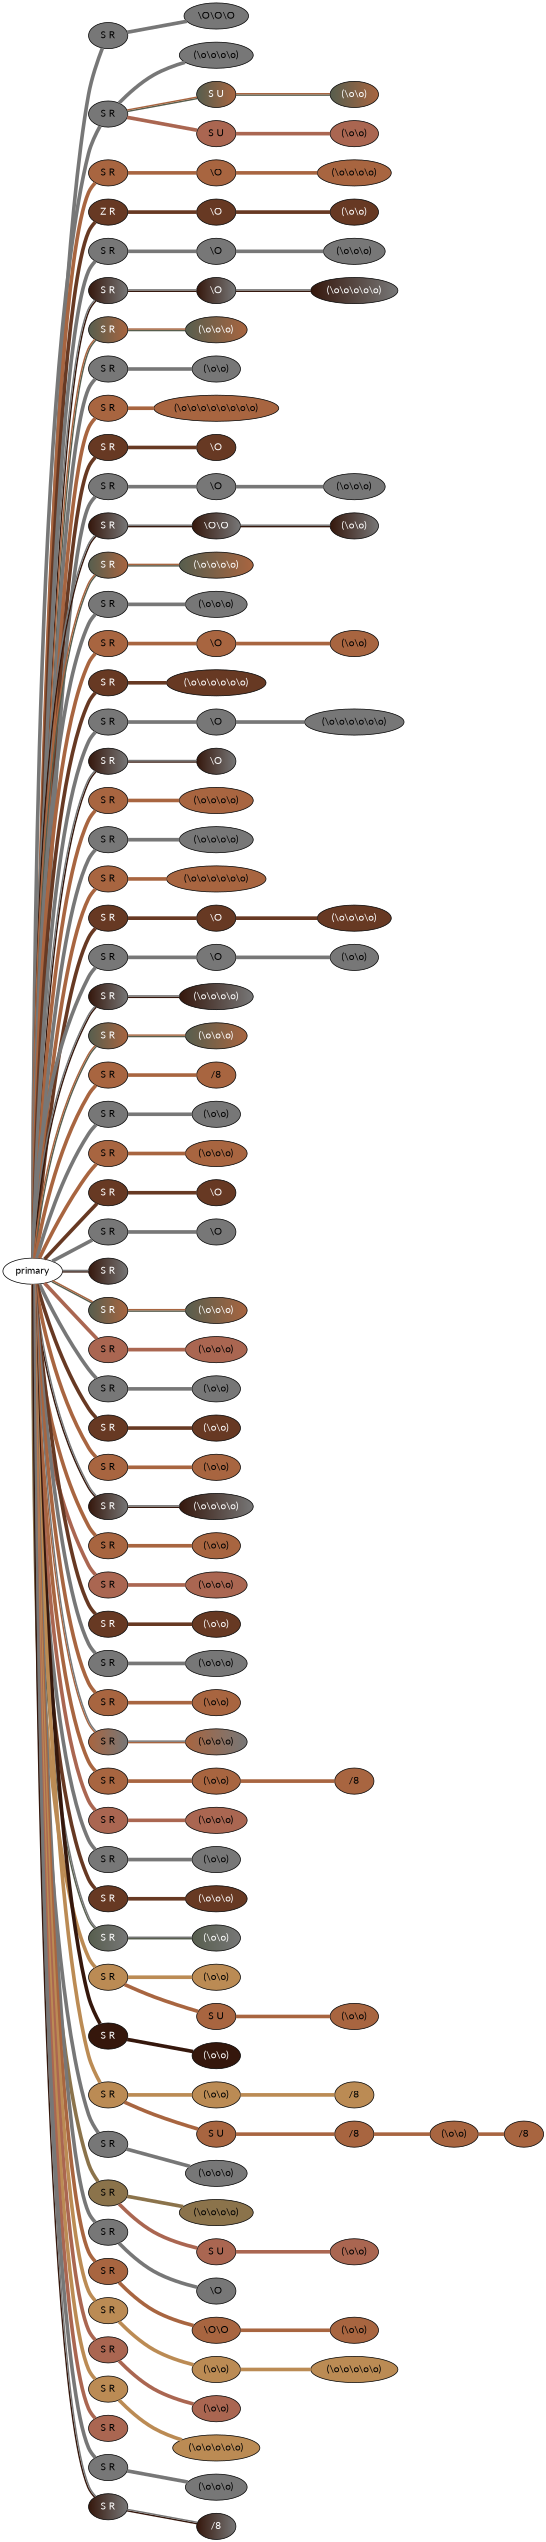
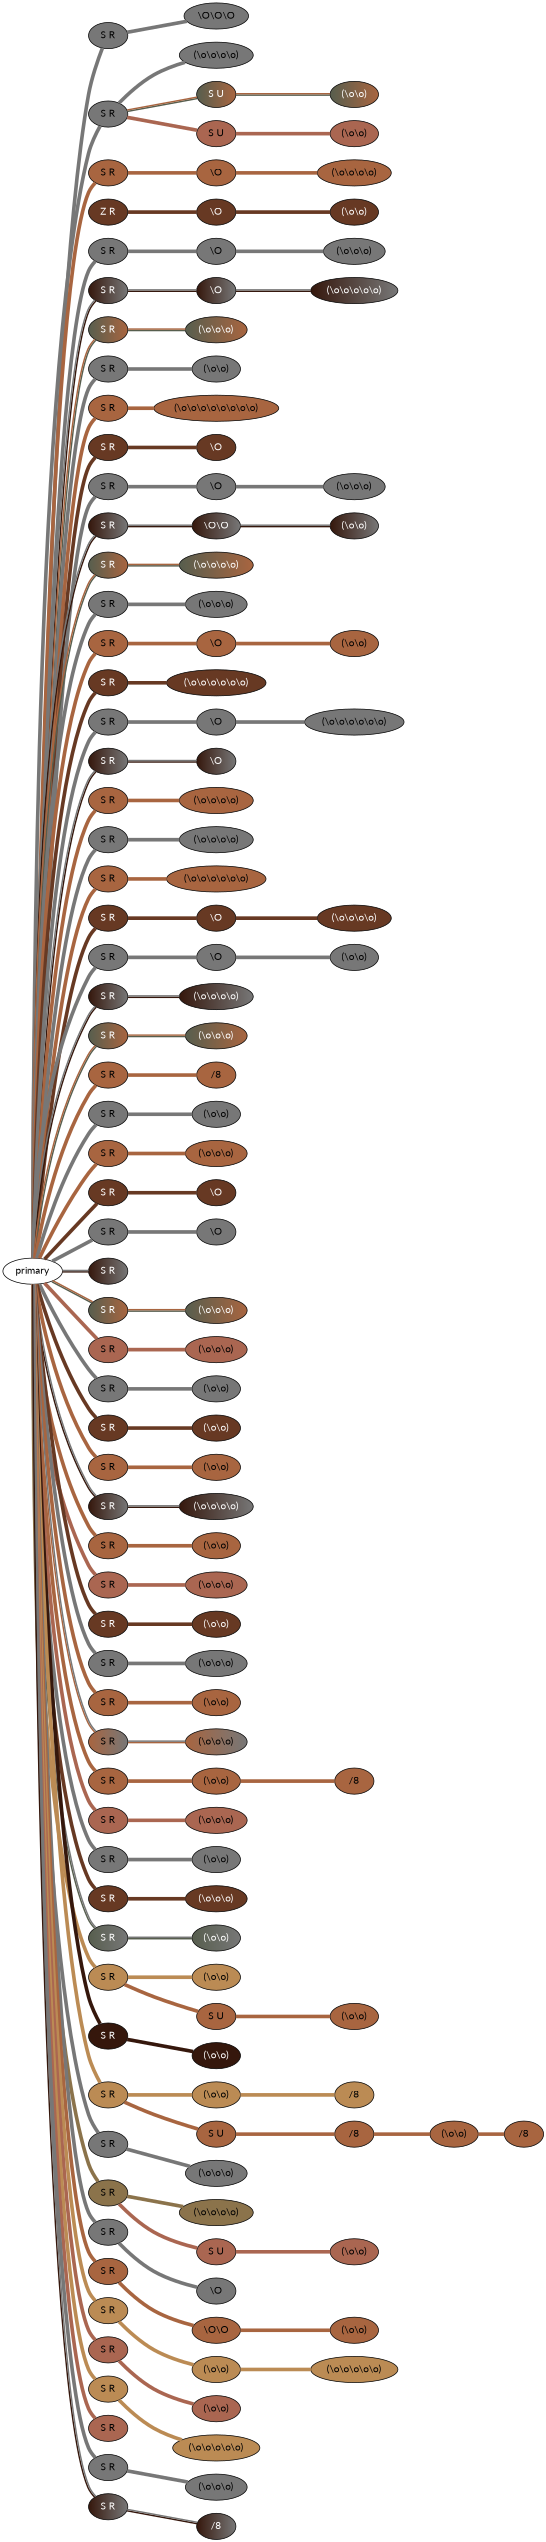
(46, 738) -> none
